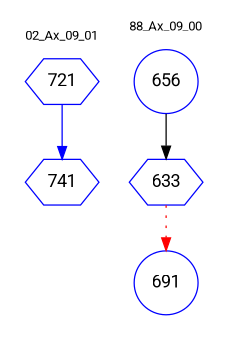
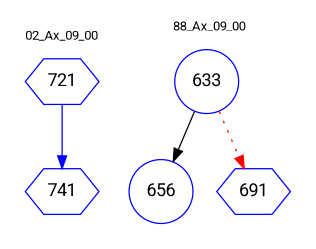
(62, 37) -> (62, 37)
(166, 130) -> (186, 131)
(166, 182) -> (207, 82)
(166, 283) -> (254, 192)
